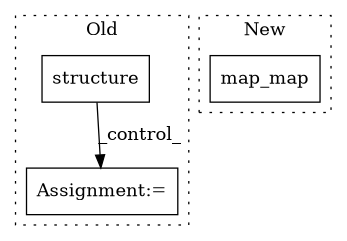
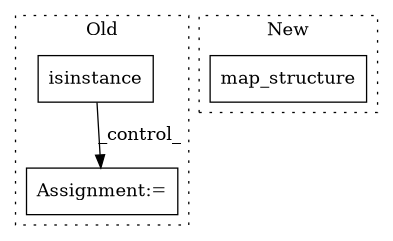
(96, 79) -> (96, 79)
(265, 79) -> (288, 79)
